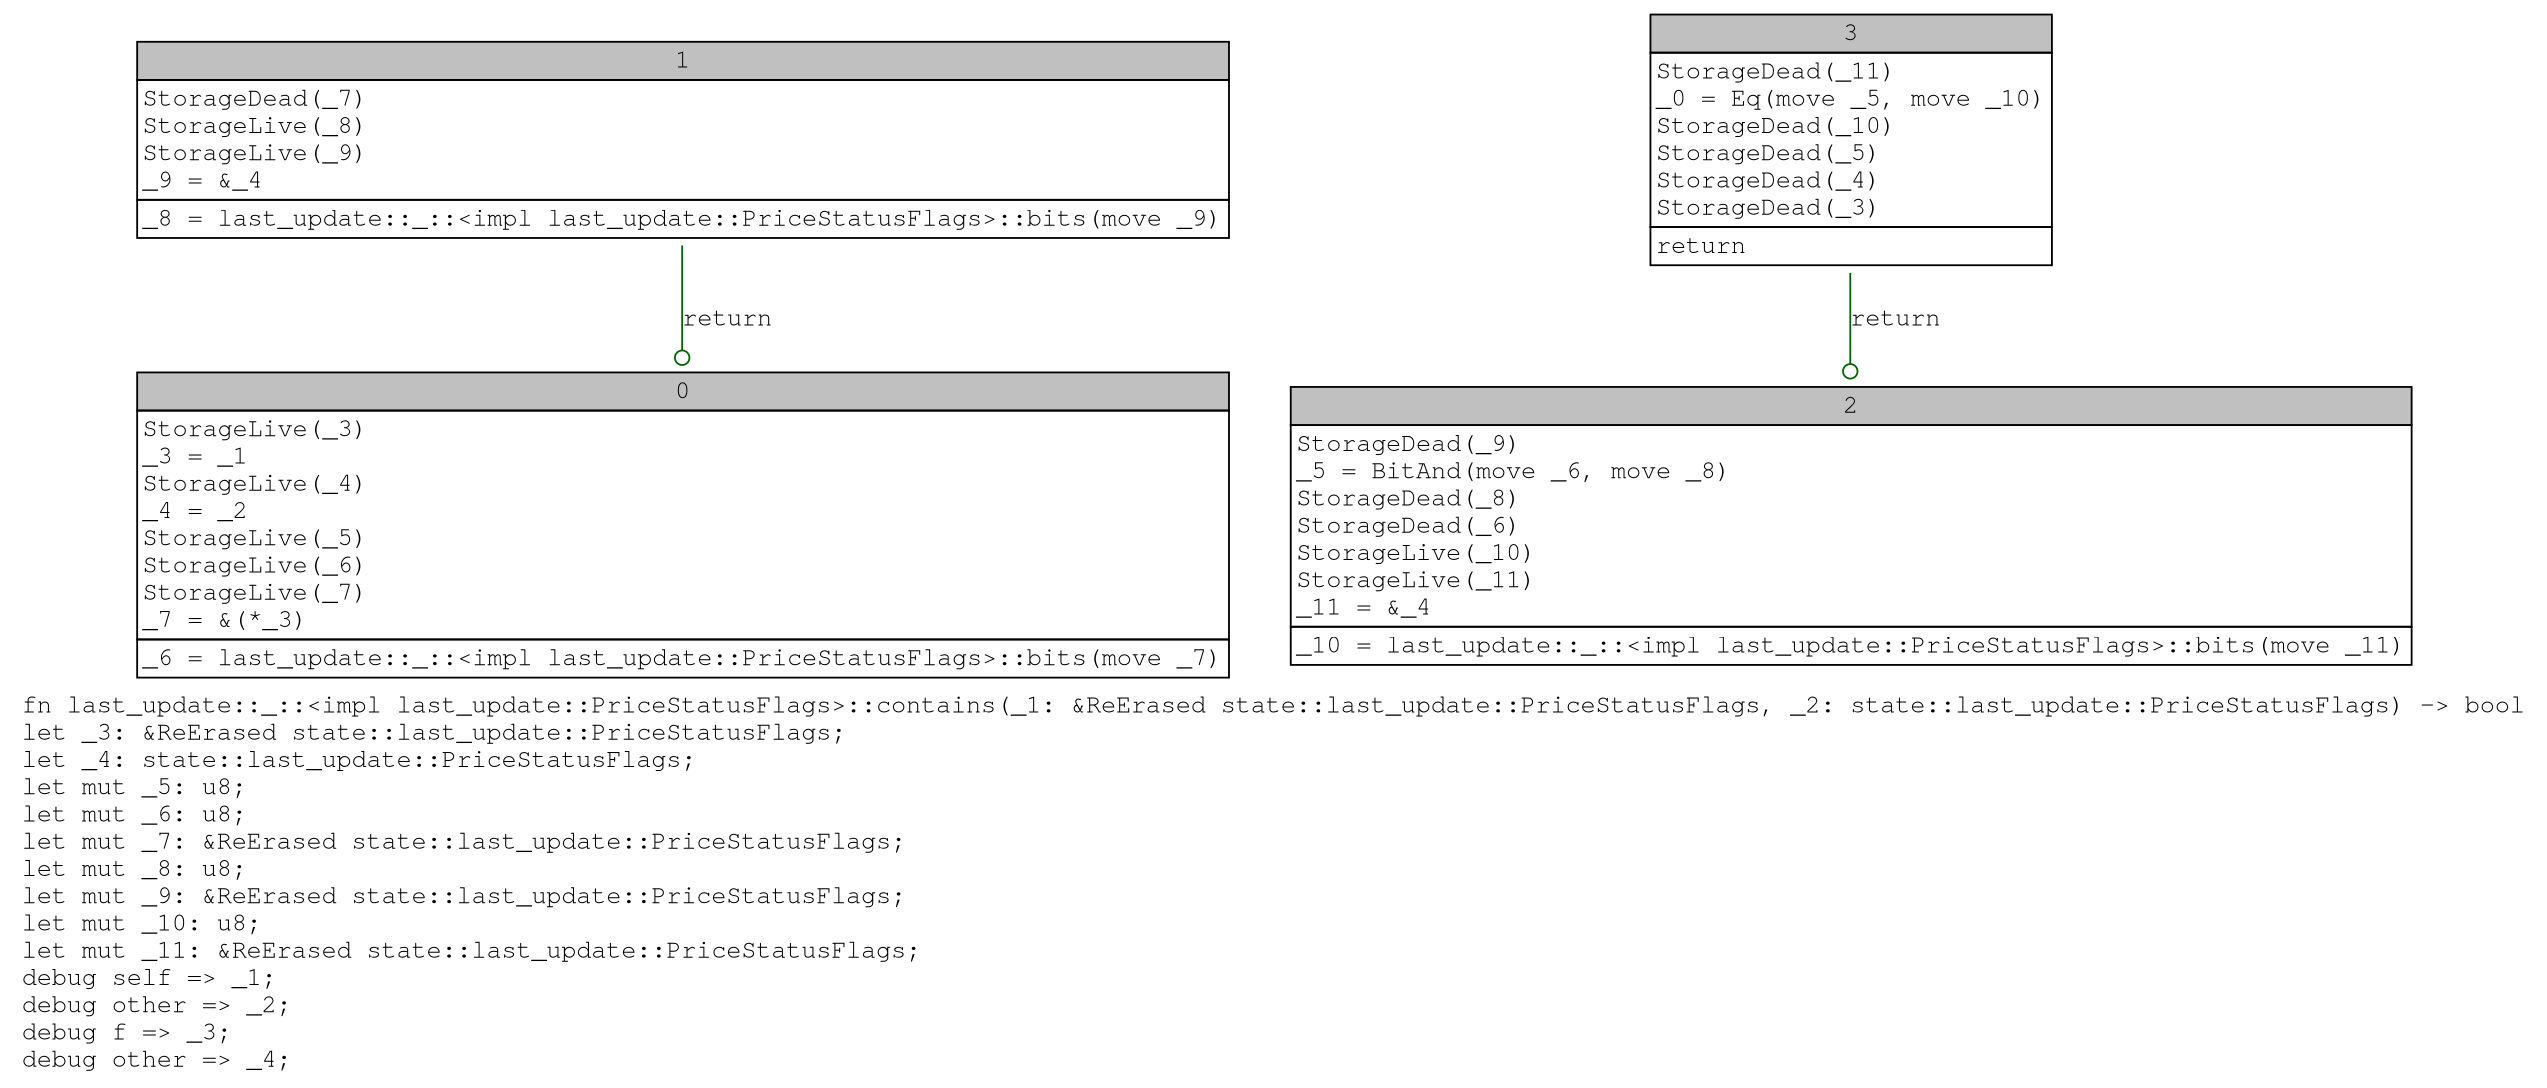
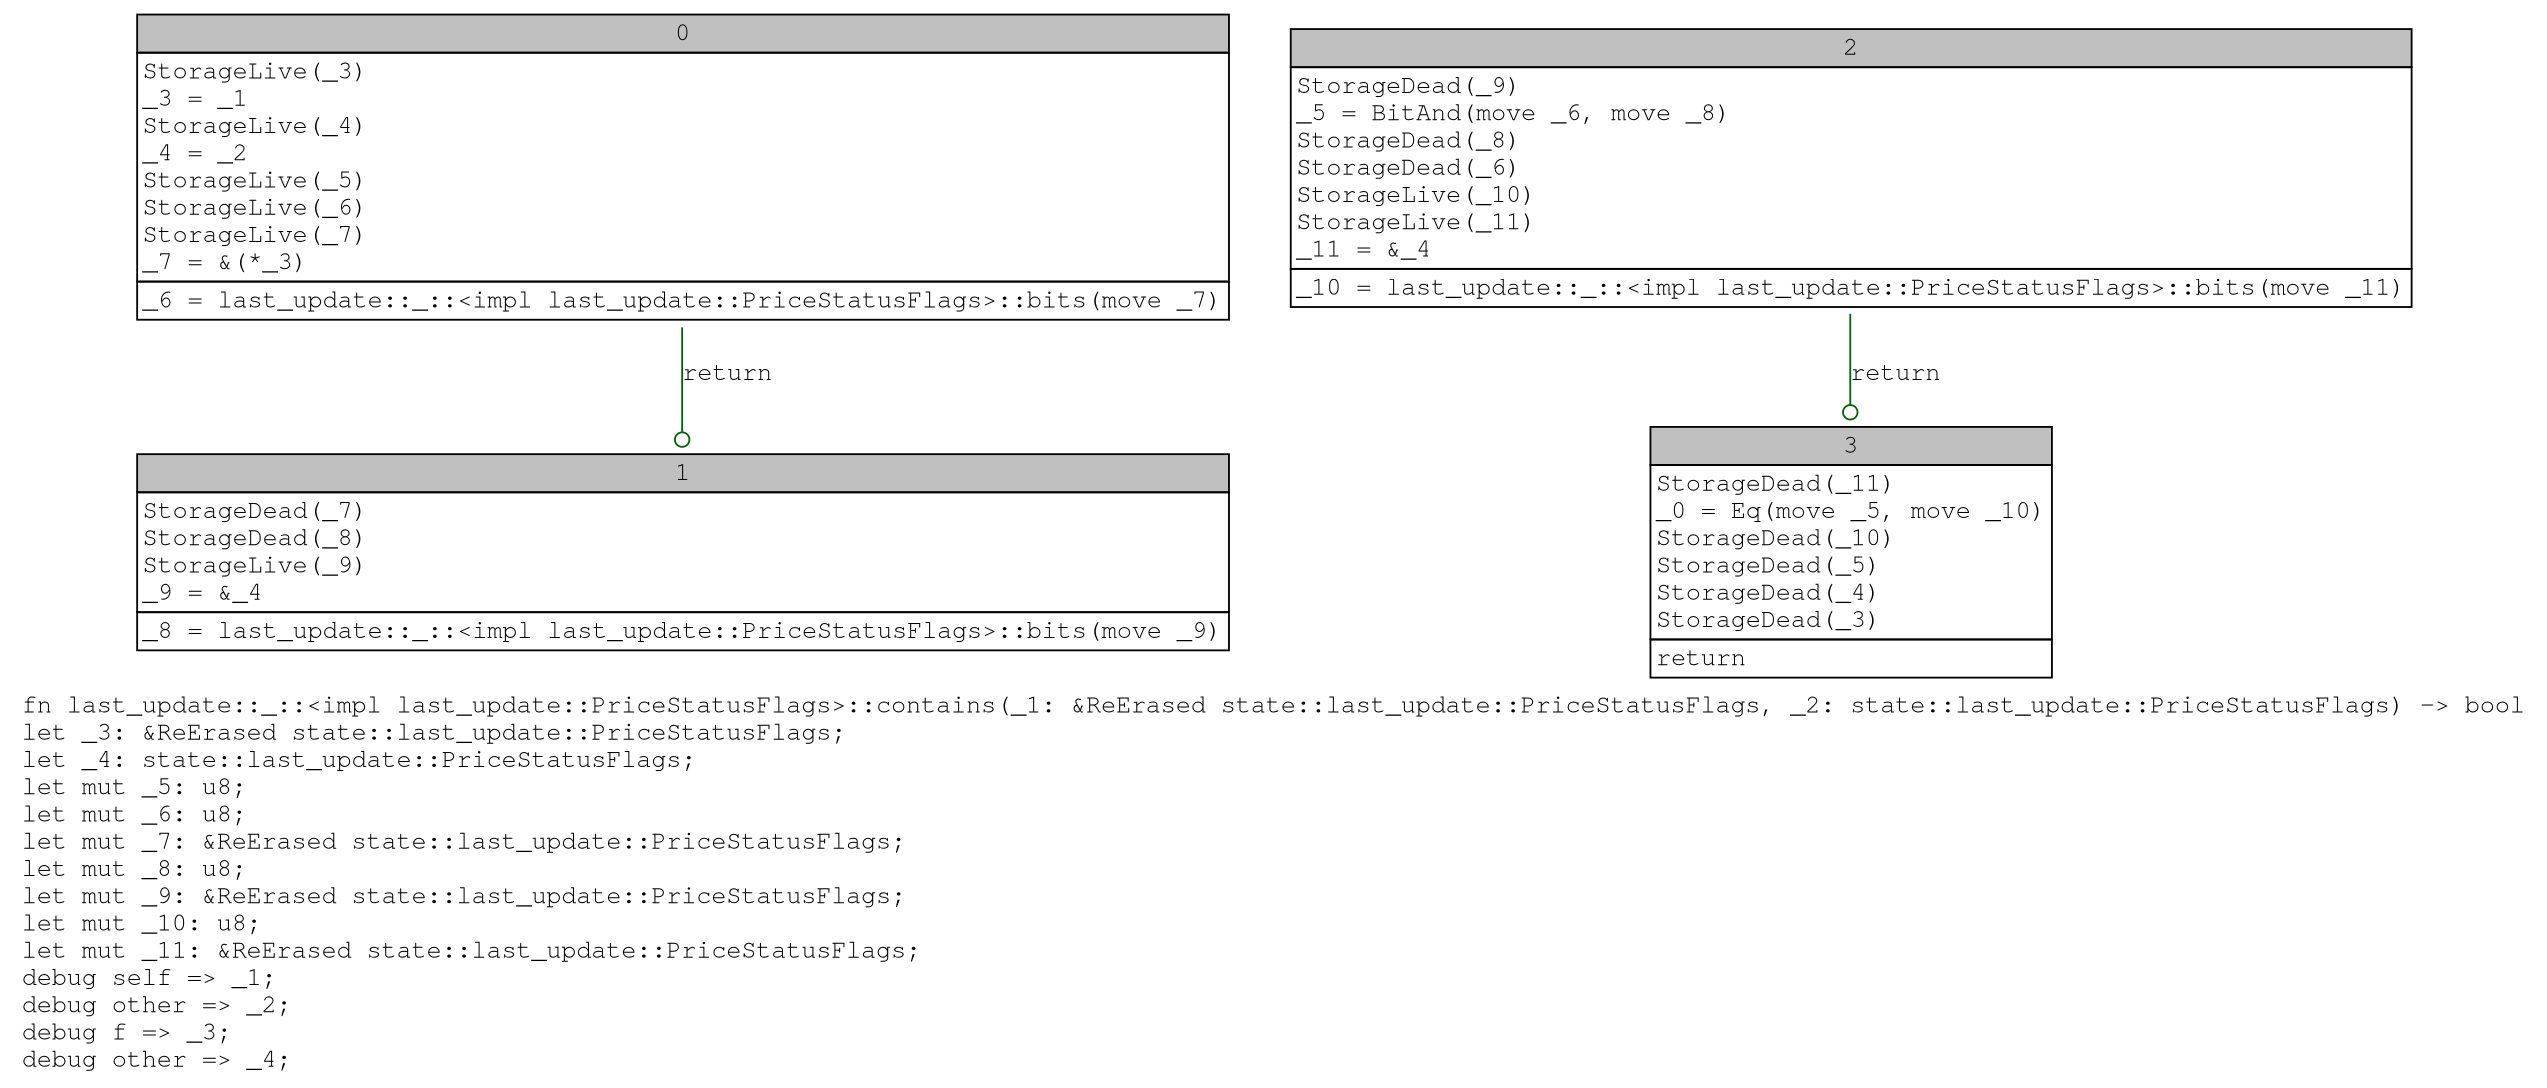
(255, 125) -> (255, 538)
(682, 298) -> (682, 380)
(1850, 318) -> (1850, 359)
